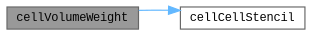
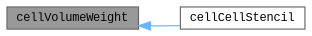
(153, 10) -> (165, 26)
